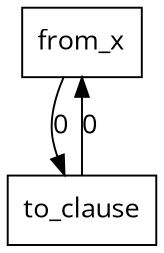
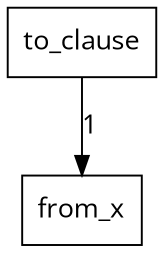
(52, 117) -> none
(91, 126) -> (91, 126)
